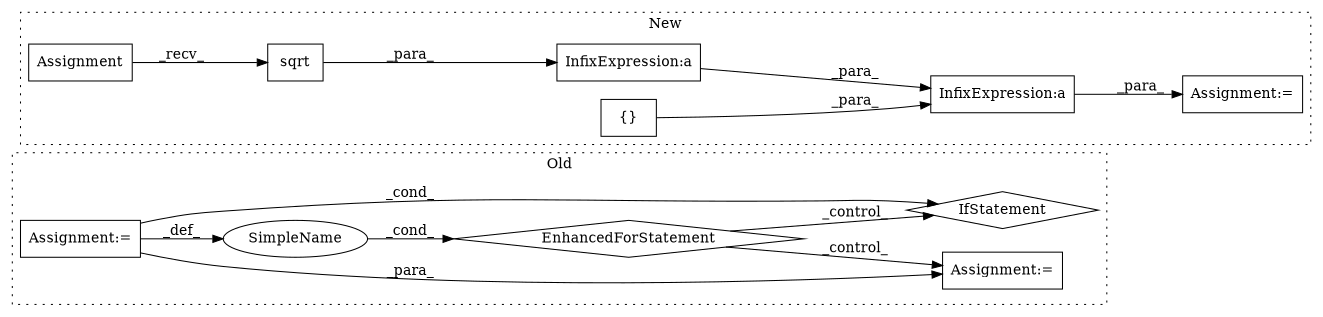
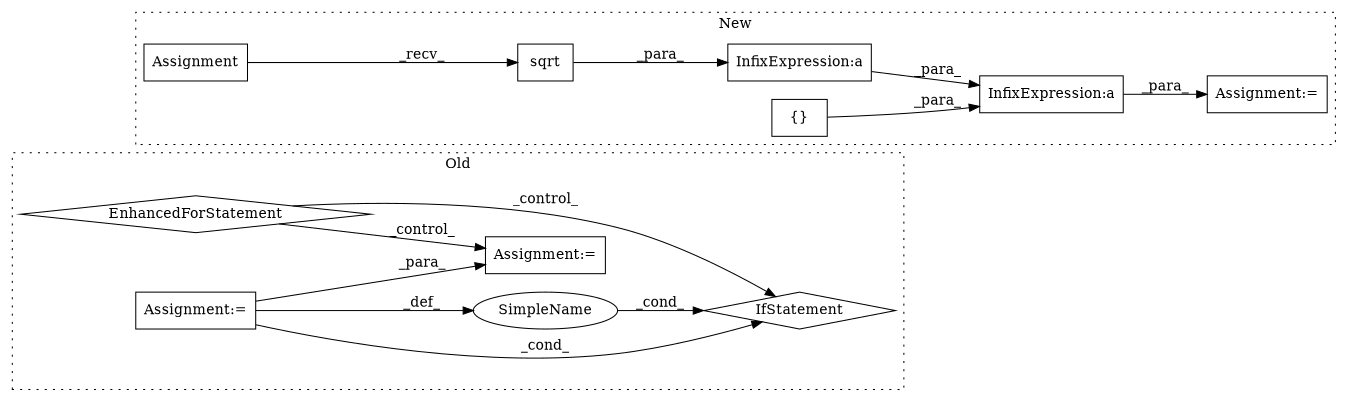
(405, 239) -> (655, 311)
